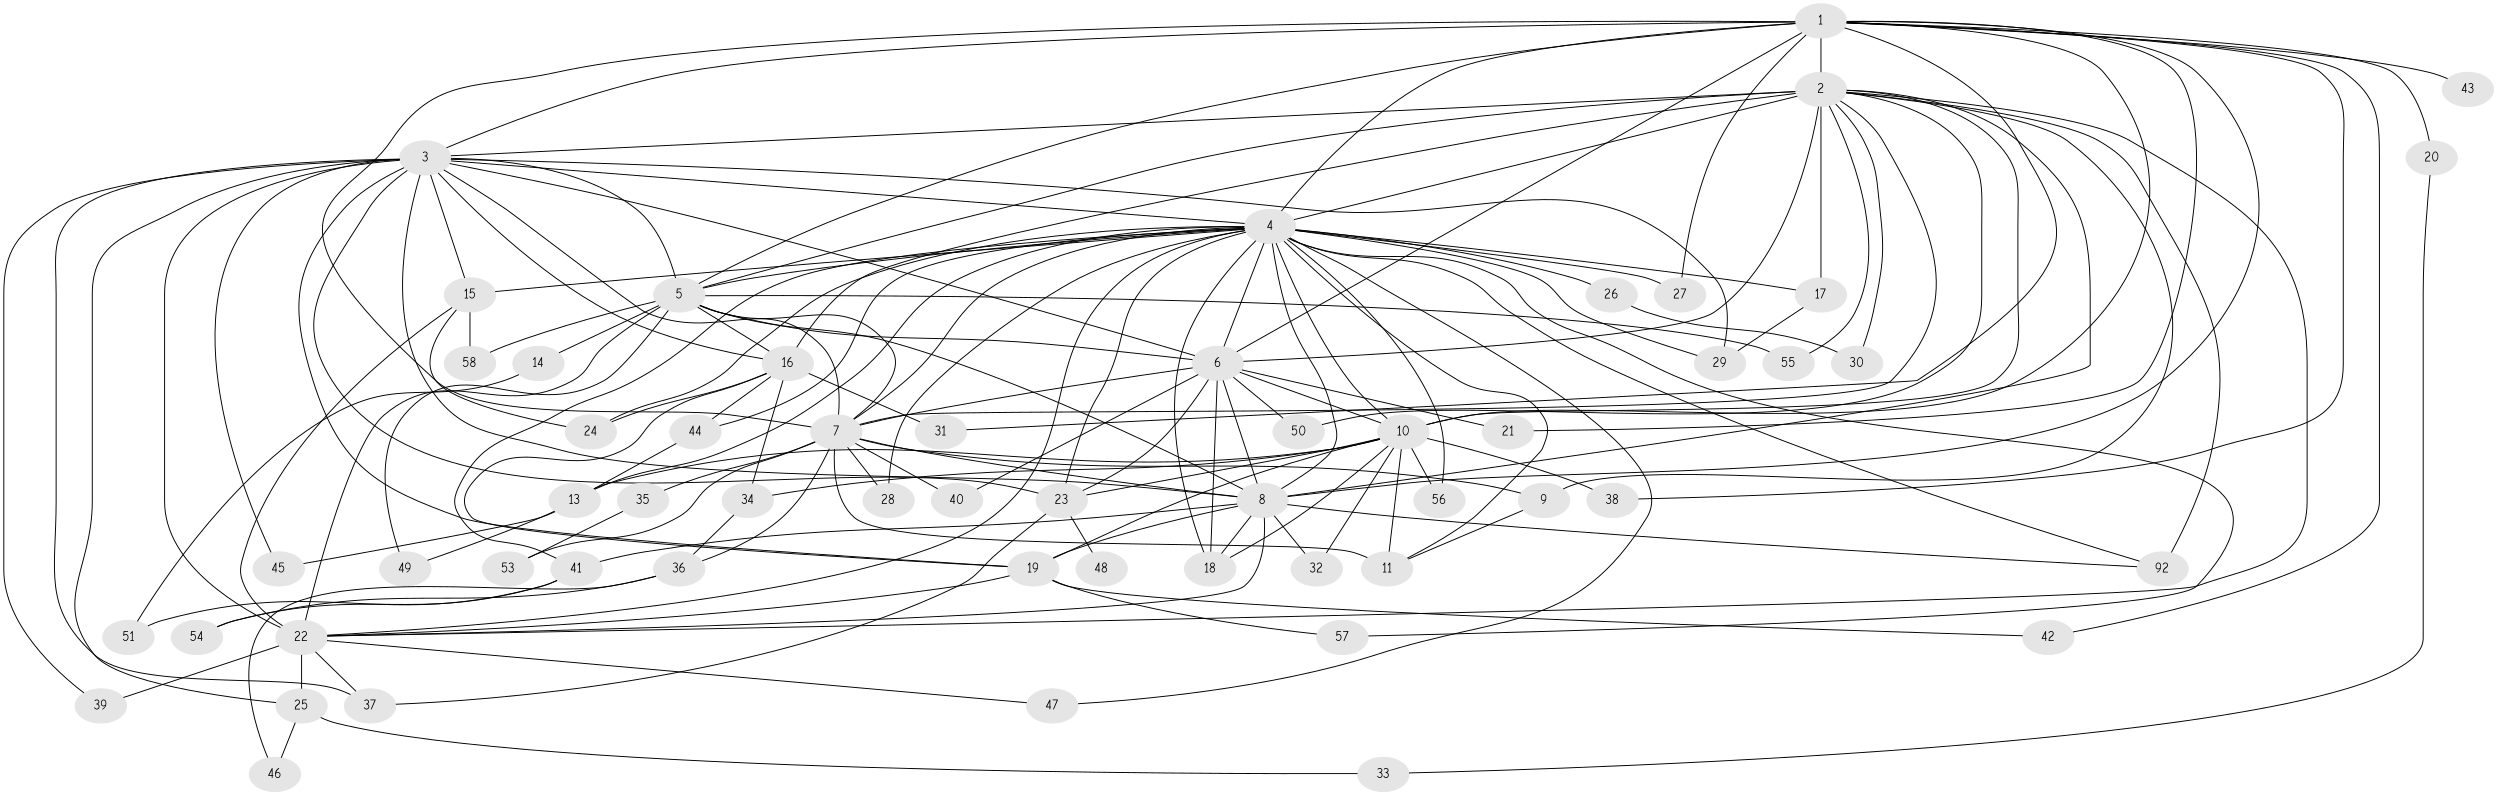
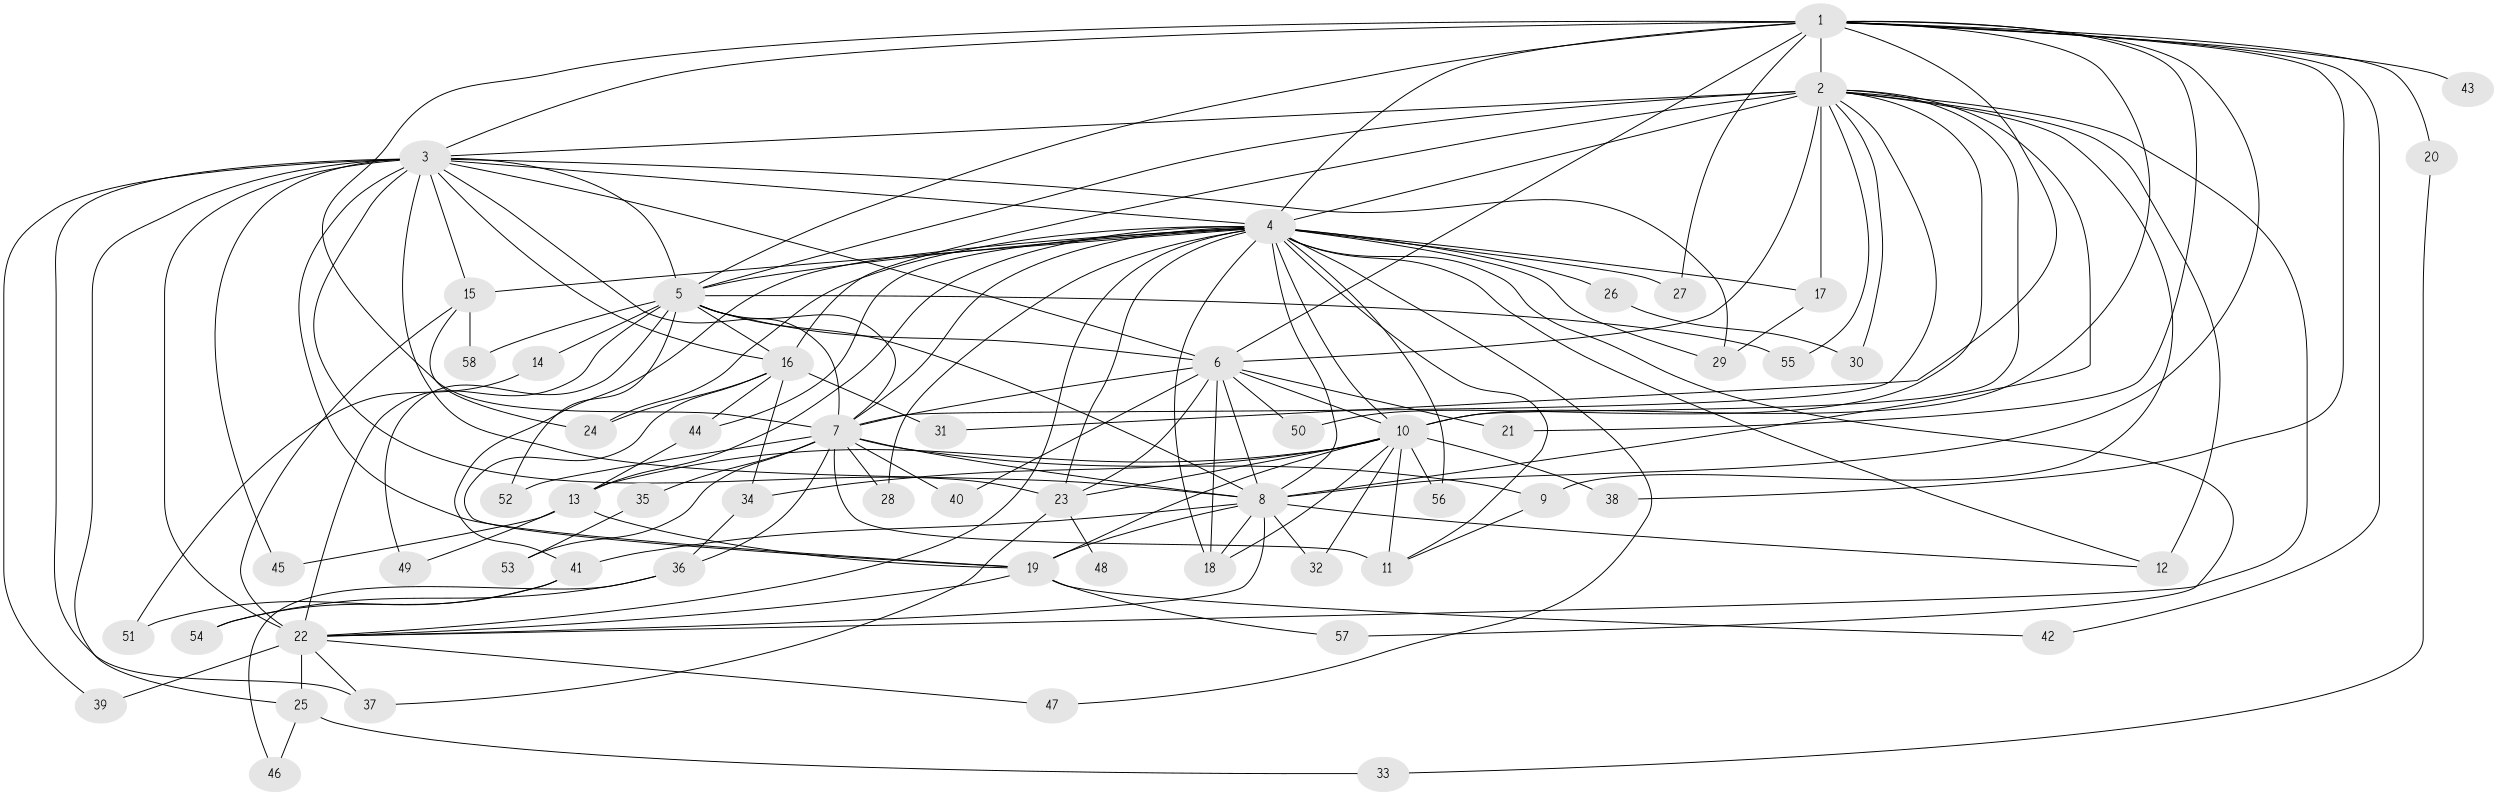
(1244, 295) -> none
none -> (506, 500)
none -> (695, 538)
(2163, 569) -> (2163, 569)
